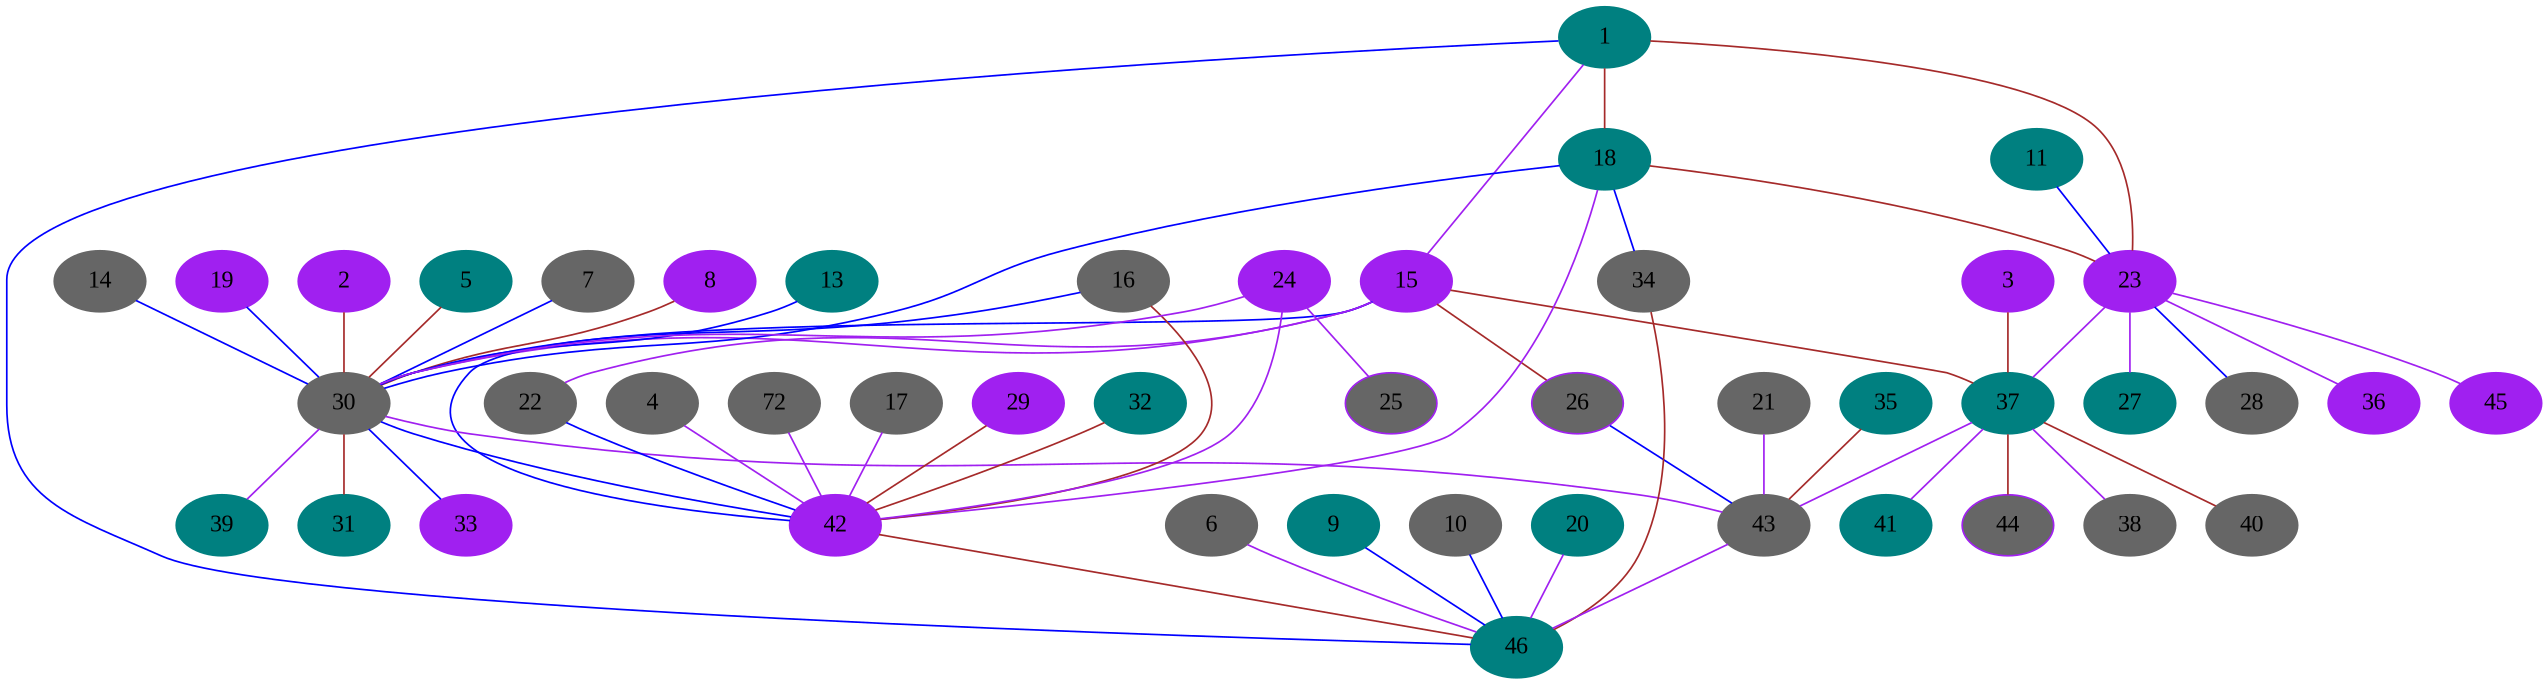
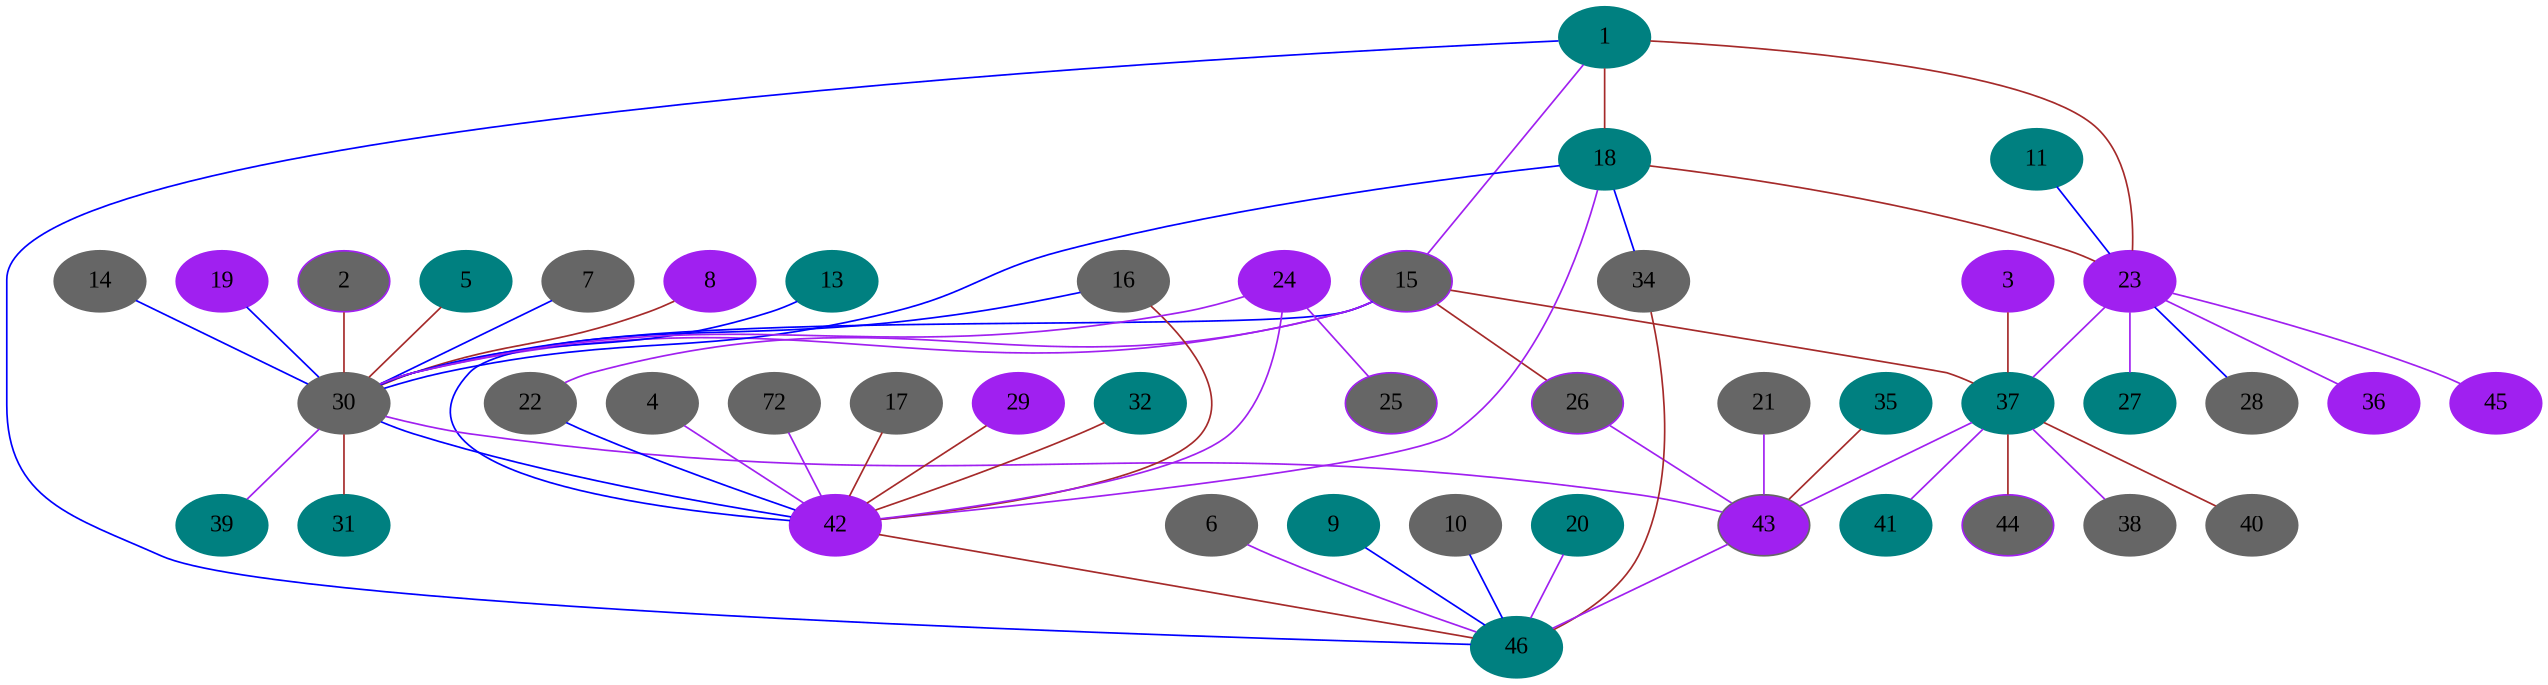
(344, 281) -> (344, 281)
(1406, 281) -> (1406, 281)
(872, 453) -> (872, 453)
(1674, 466) -> (1674, 466)
(466, 525) -> none
(1764, 525) -> (1764, 525)
